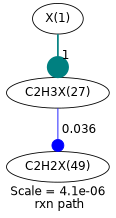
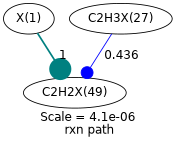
(58, 46) -> (46, 47)
(77, 130) -> (120, 56)
